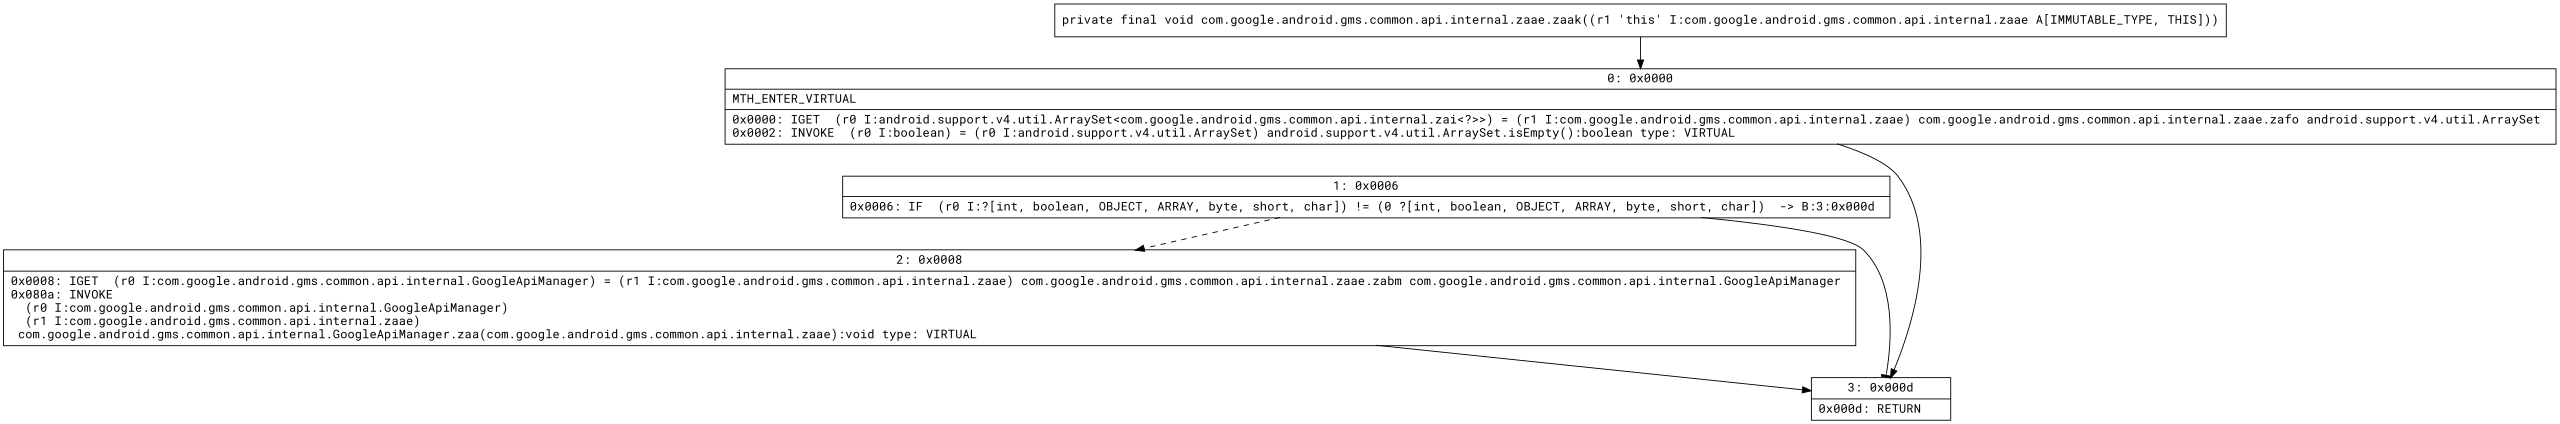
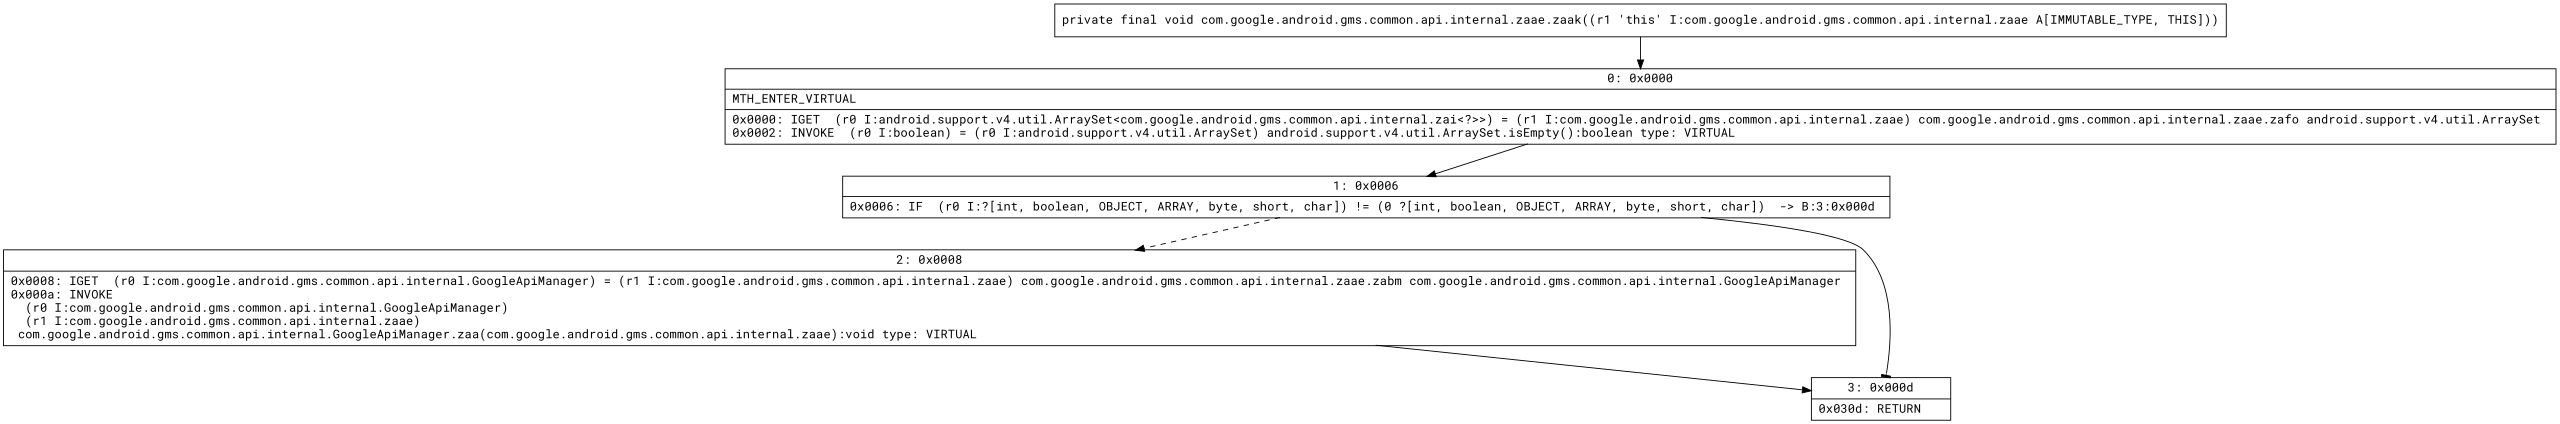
(1920, 238) -> (1482, 159)
(70, 295) -> (70, 295)
(1881, 409) -> (1881, 409)
